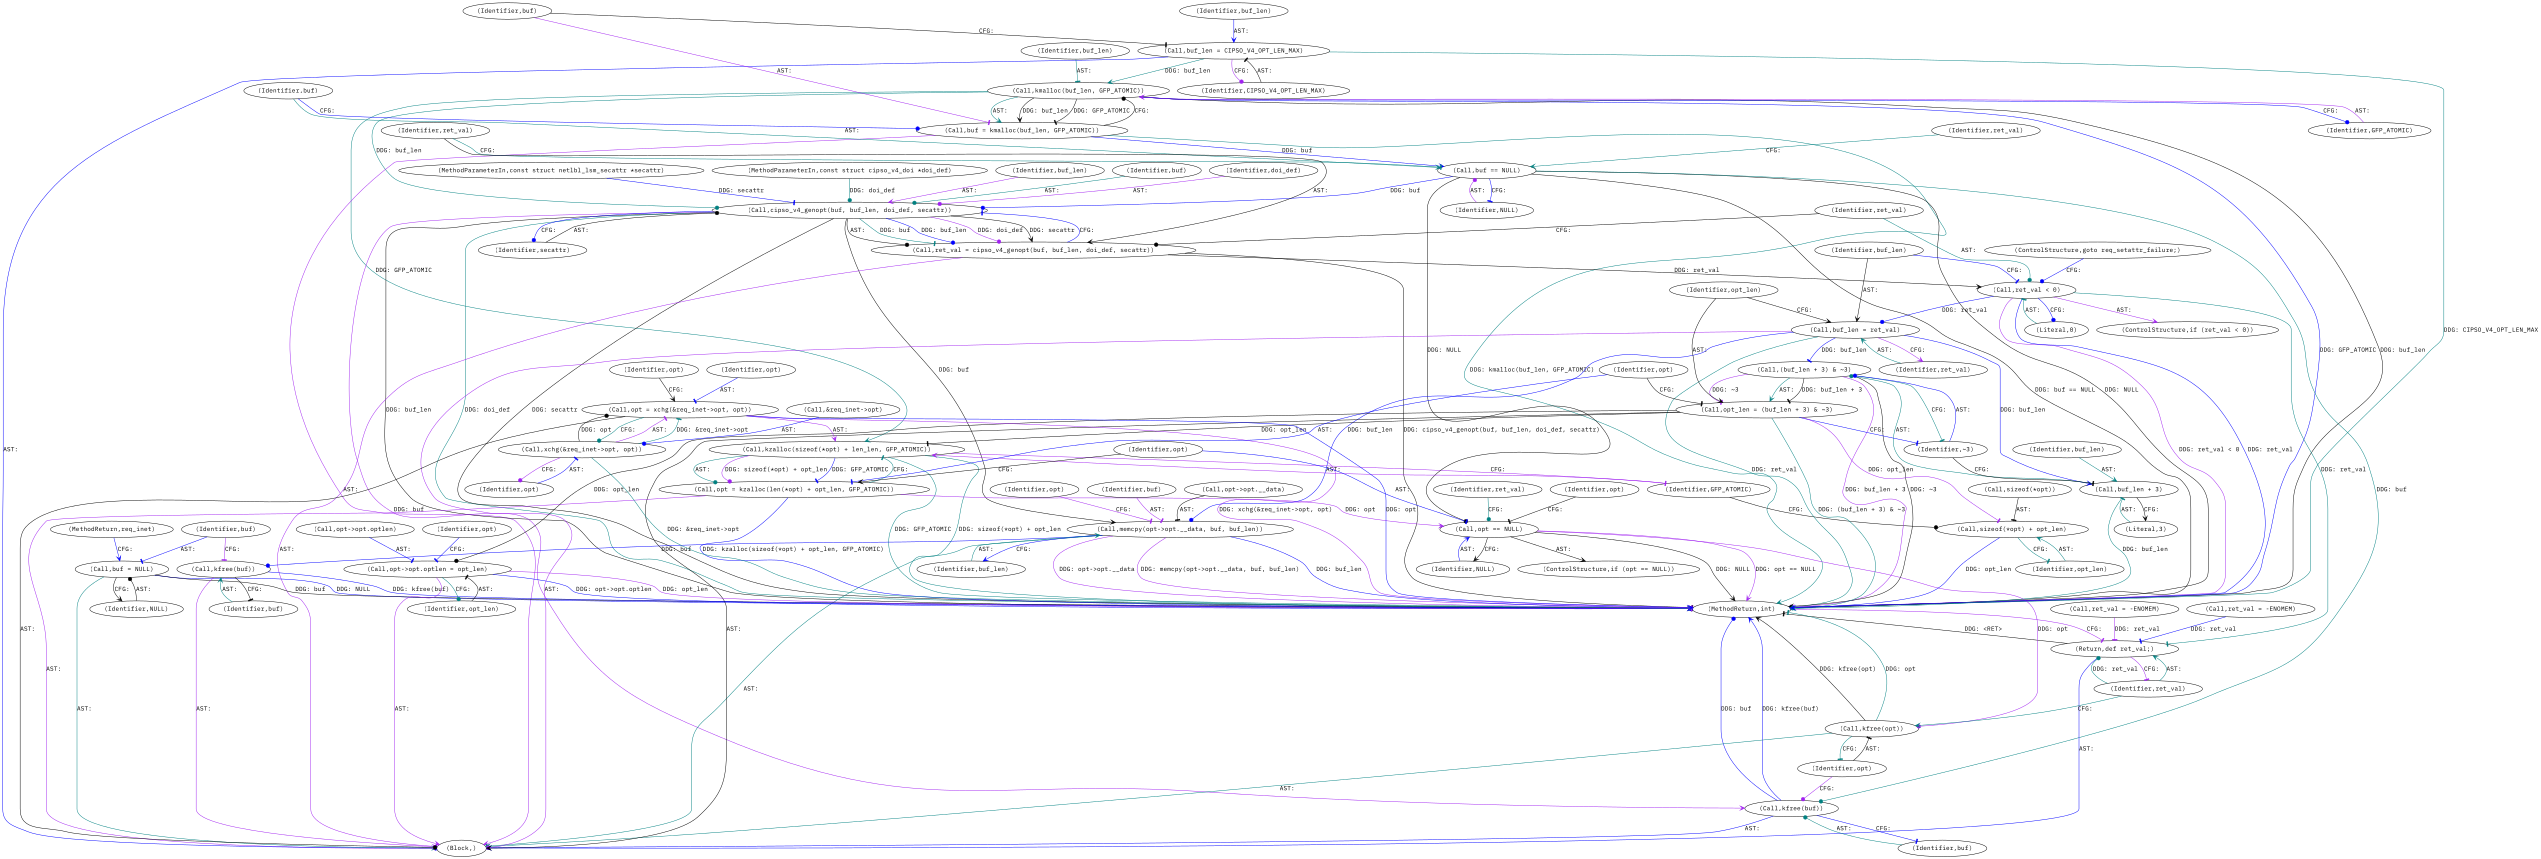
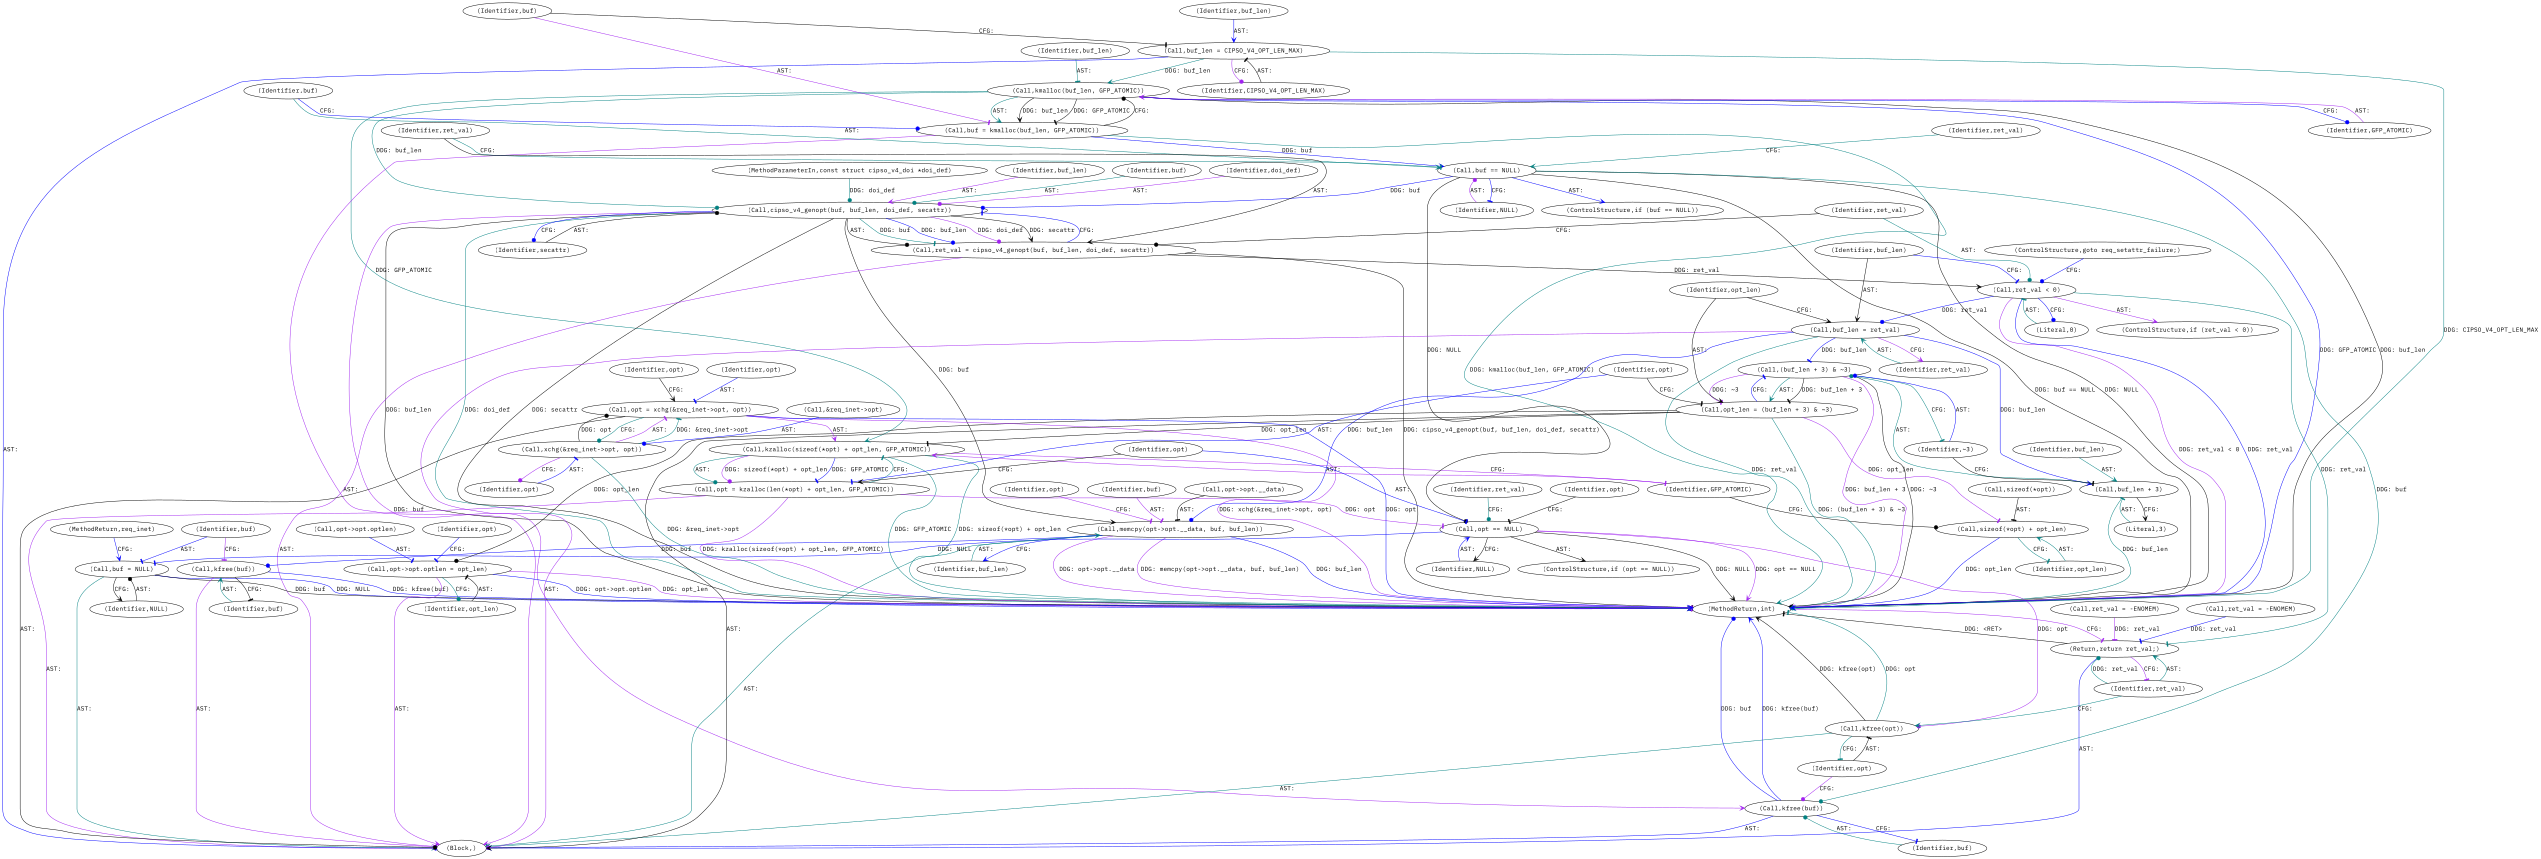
(551, 170) -> none
none -> (1633, 210)
(1857, 430) -> (1752, 388)
(837, 450) -> (837, 450)
(1173, 498) -> (1173, 498)
none -> (800, 556)
(1137, 604) -> (1137, 604)
(2115, 649) -> (2115, 649)
